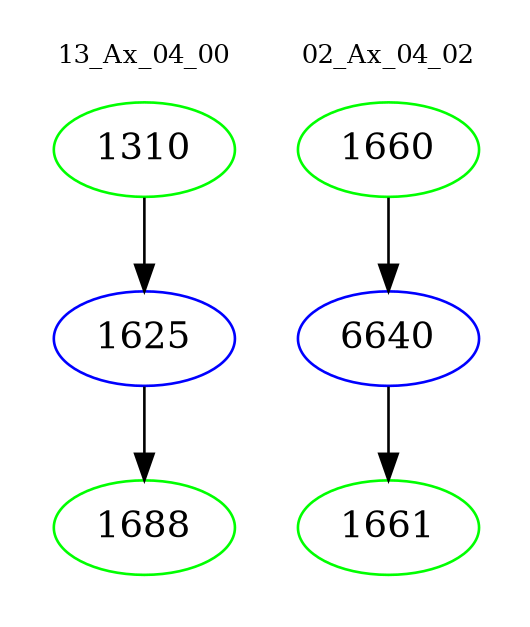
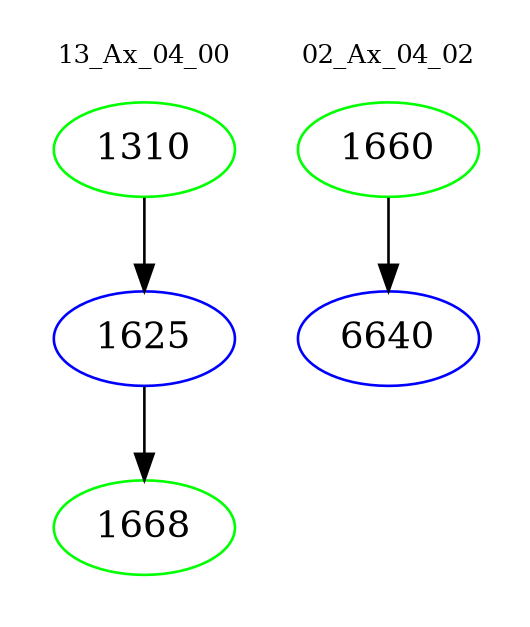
(144, 528) -> (144, 528)
(388, 528) -> none
